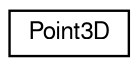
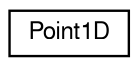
(69, 33) -> (69, 33)
